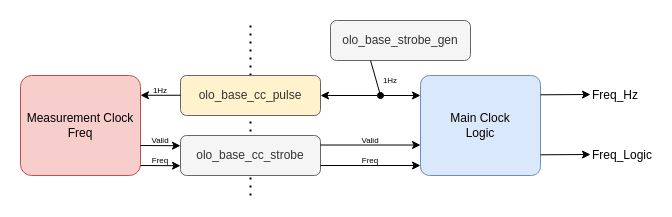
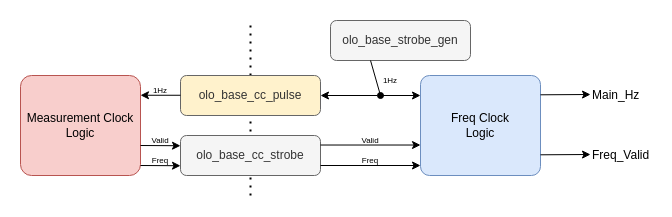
(616, 96) -> (614, 96)
(81, 126) -> (81, 126)
(481, 126) -> (481, 126)
(622, 156) -> (622, 156)
